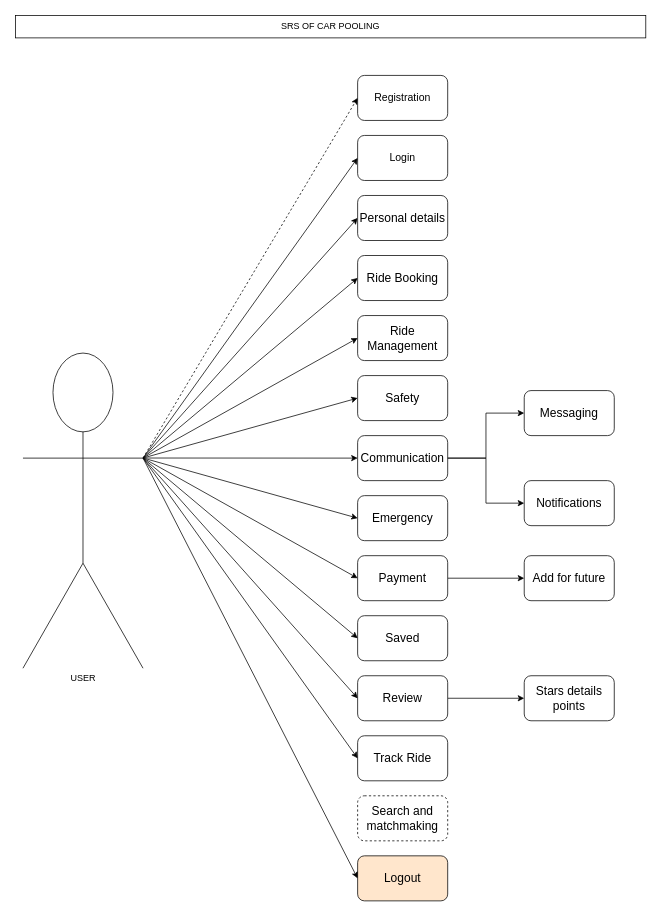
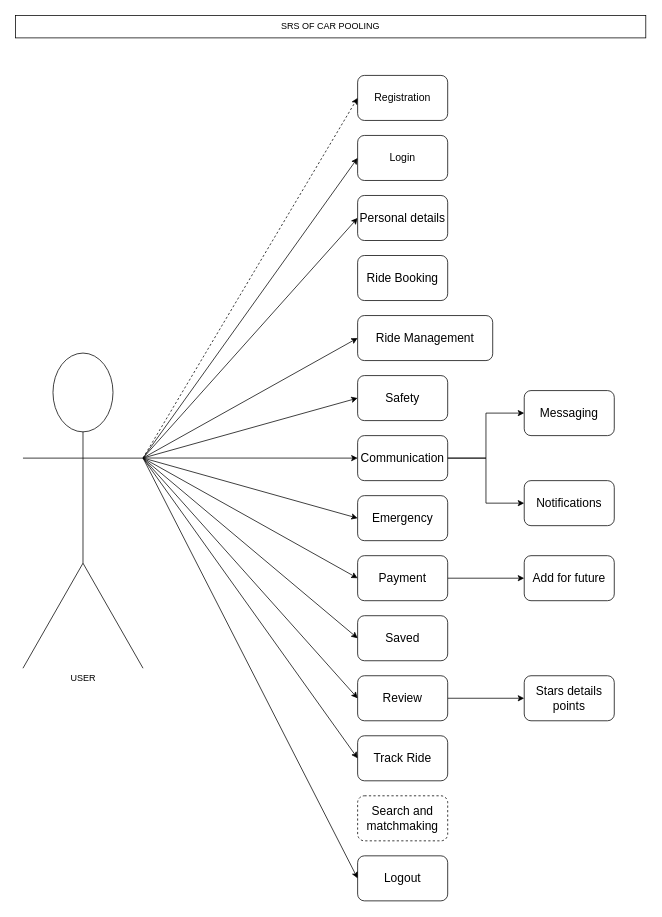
(402, 338) -> (425, 338)
(253, 366) -> none
(402, 878) -> (402, 878)
